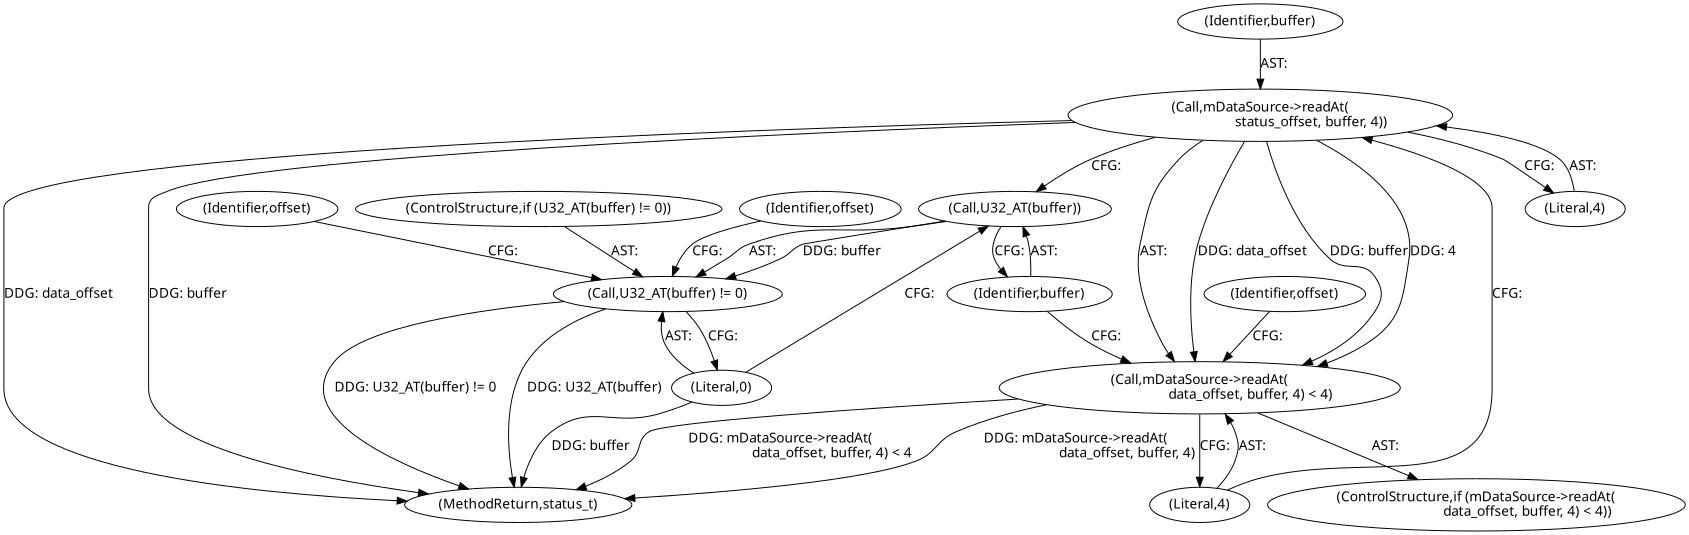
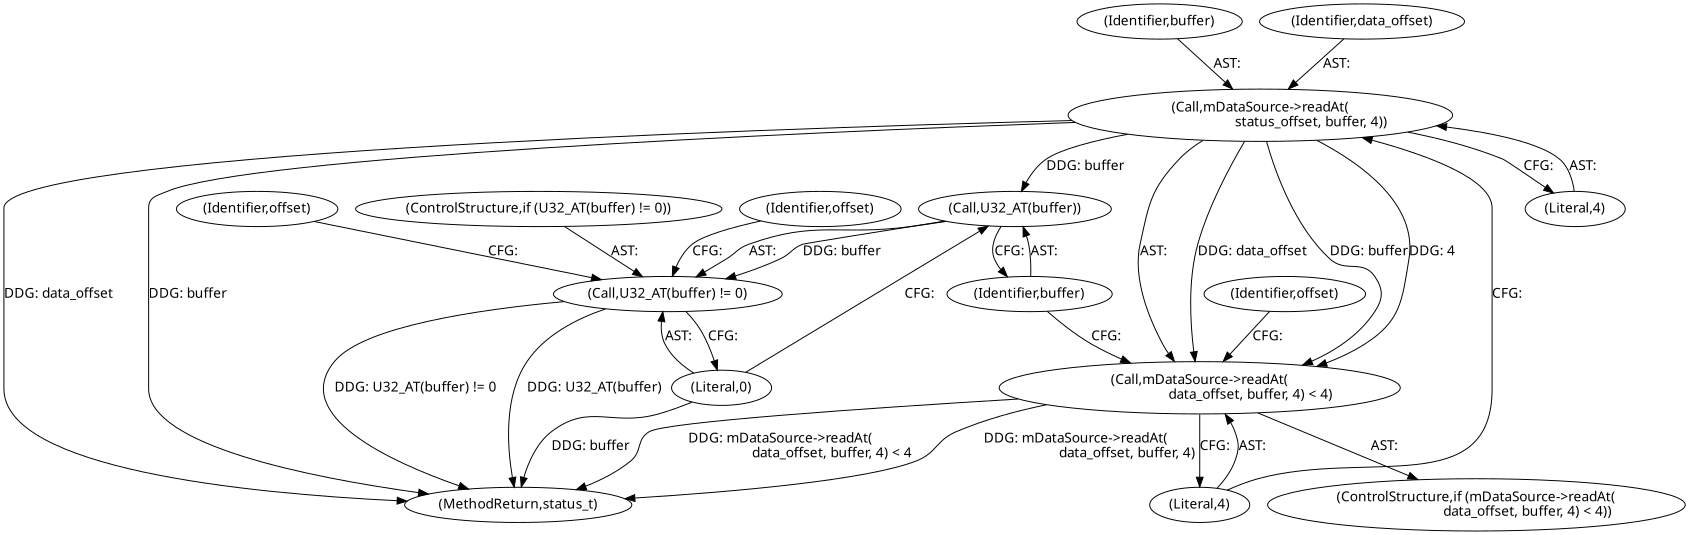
none -> (1362, 22)
(1108, 166) -> (1086, 166)
